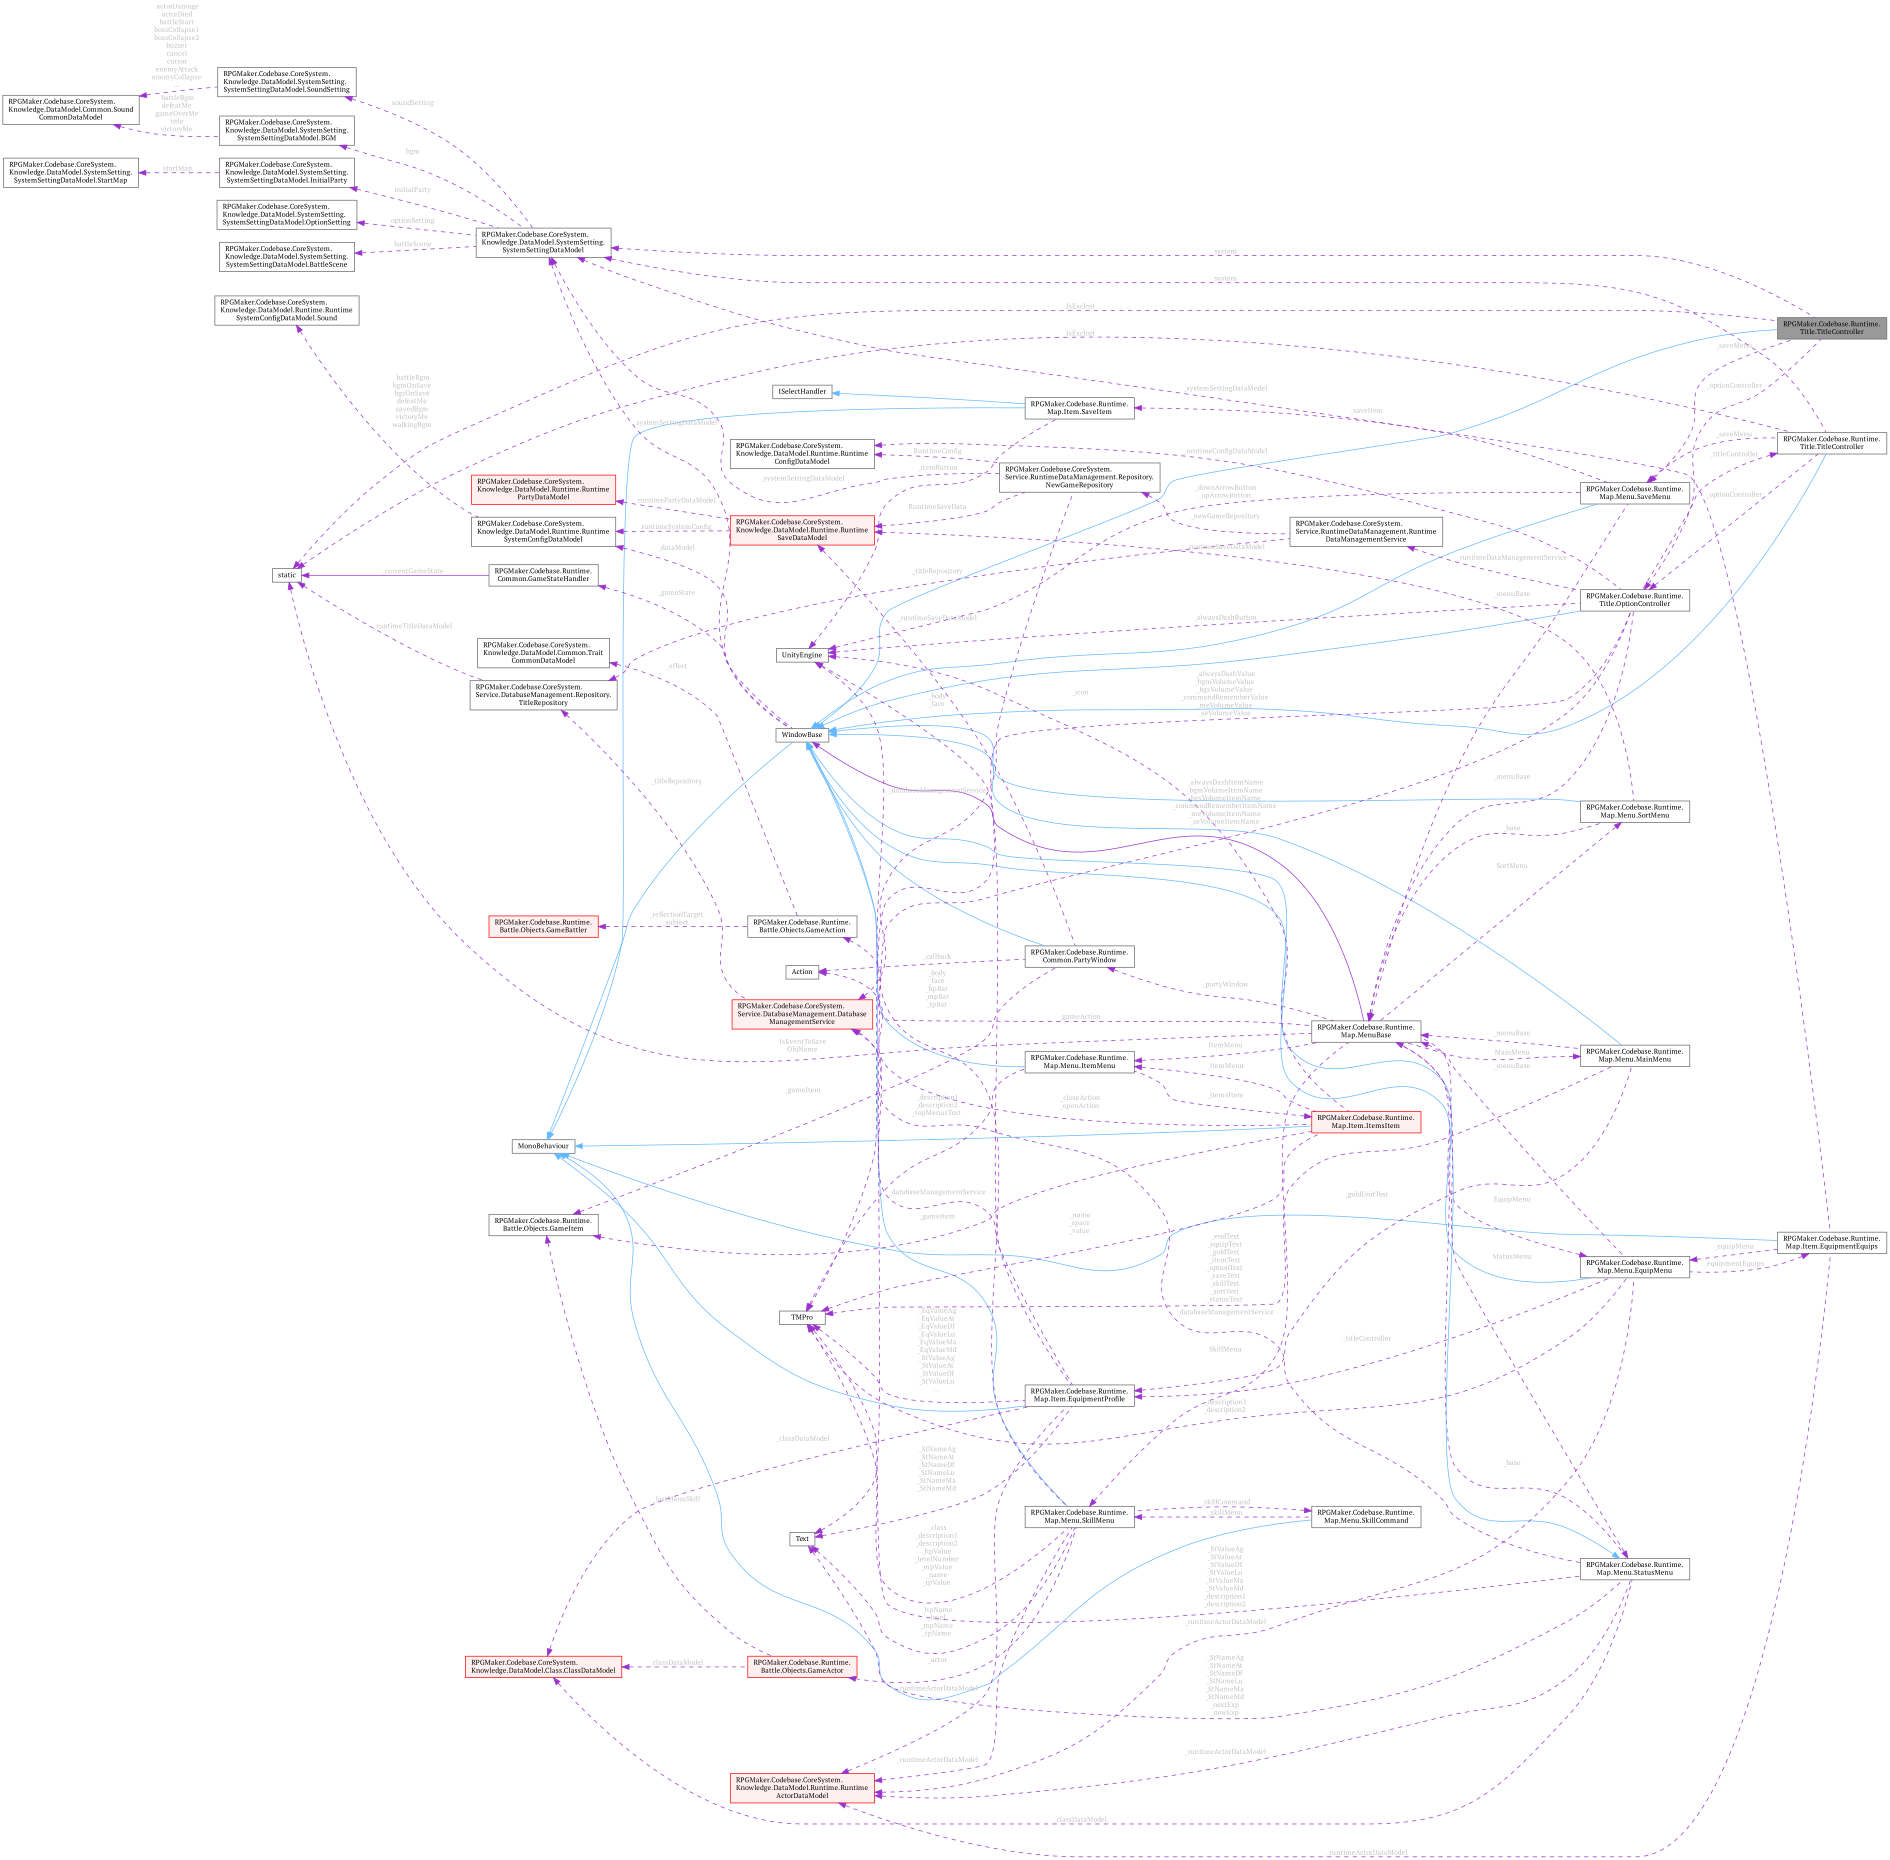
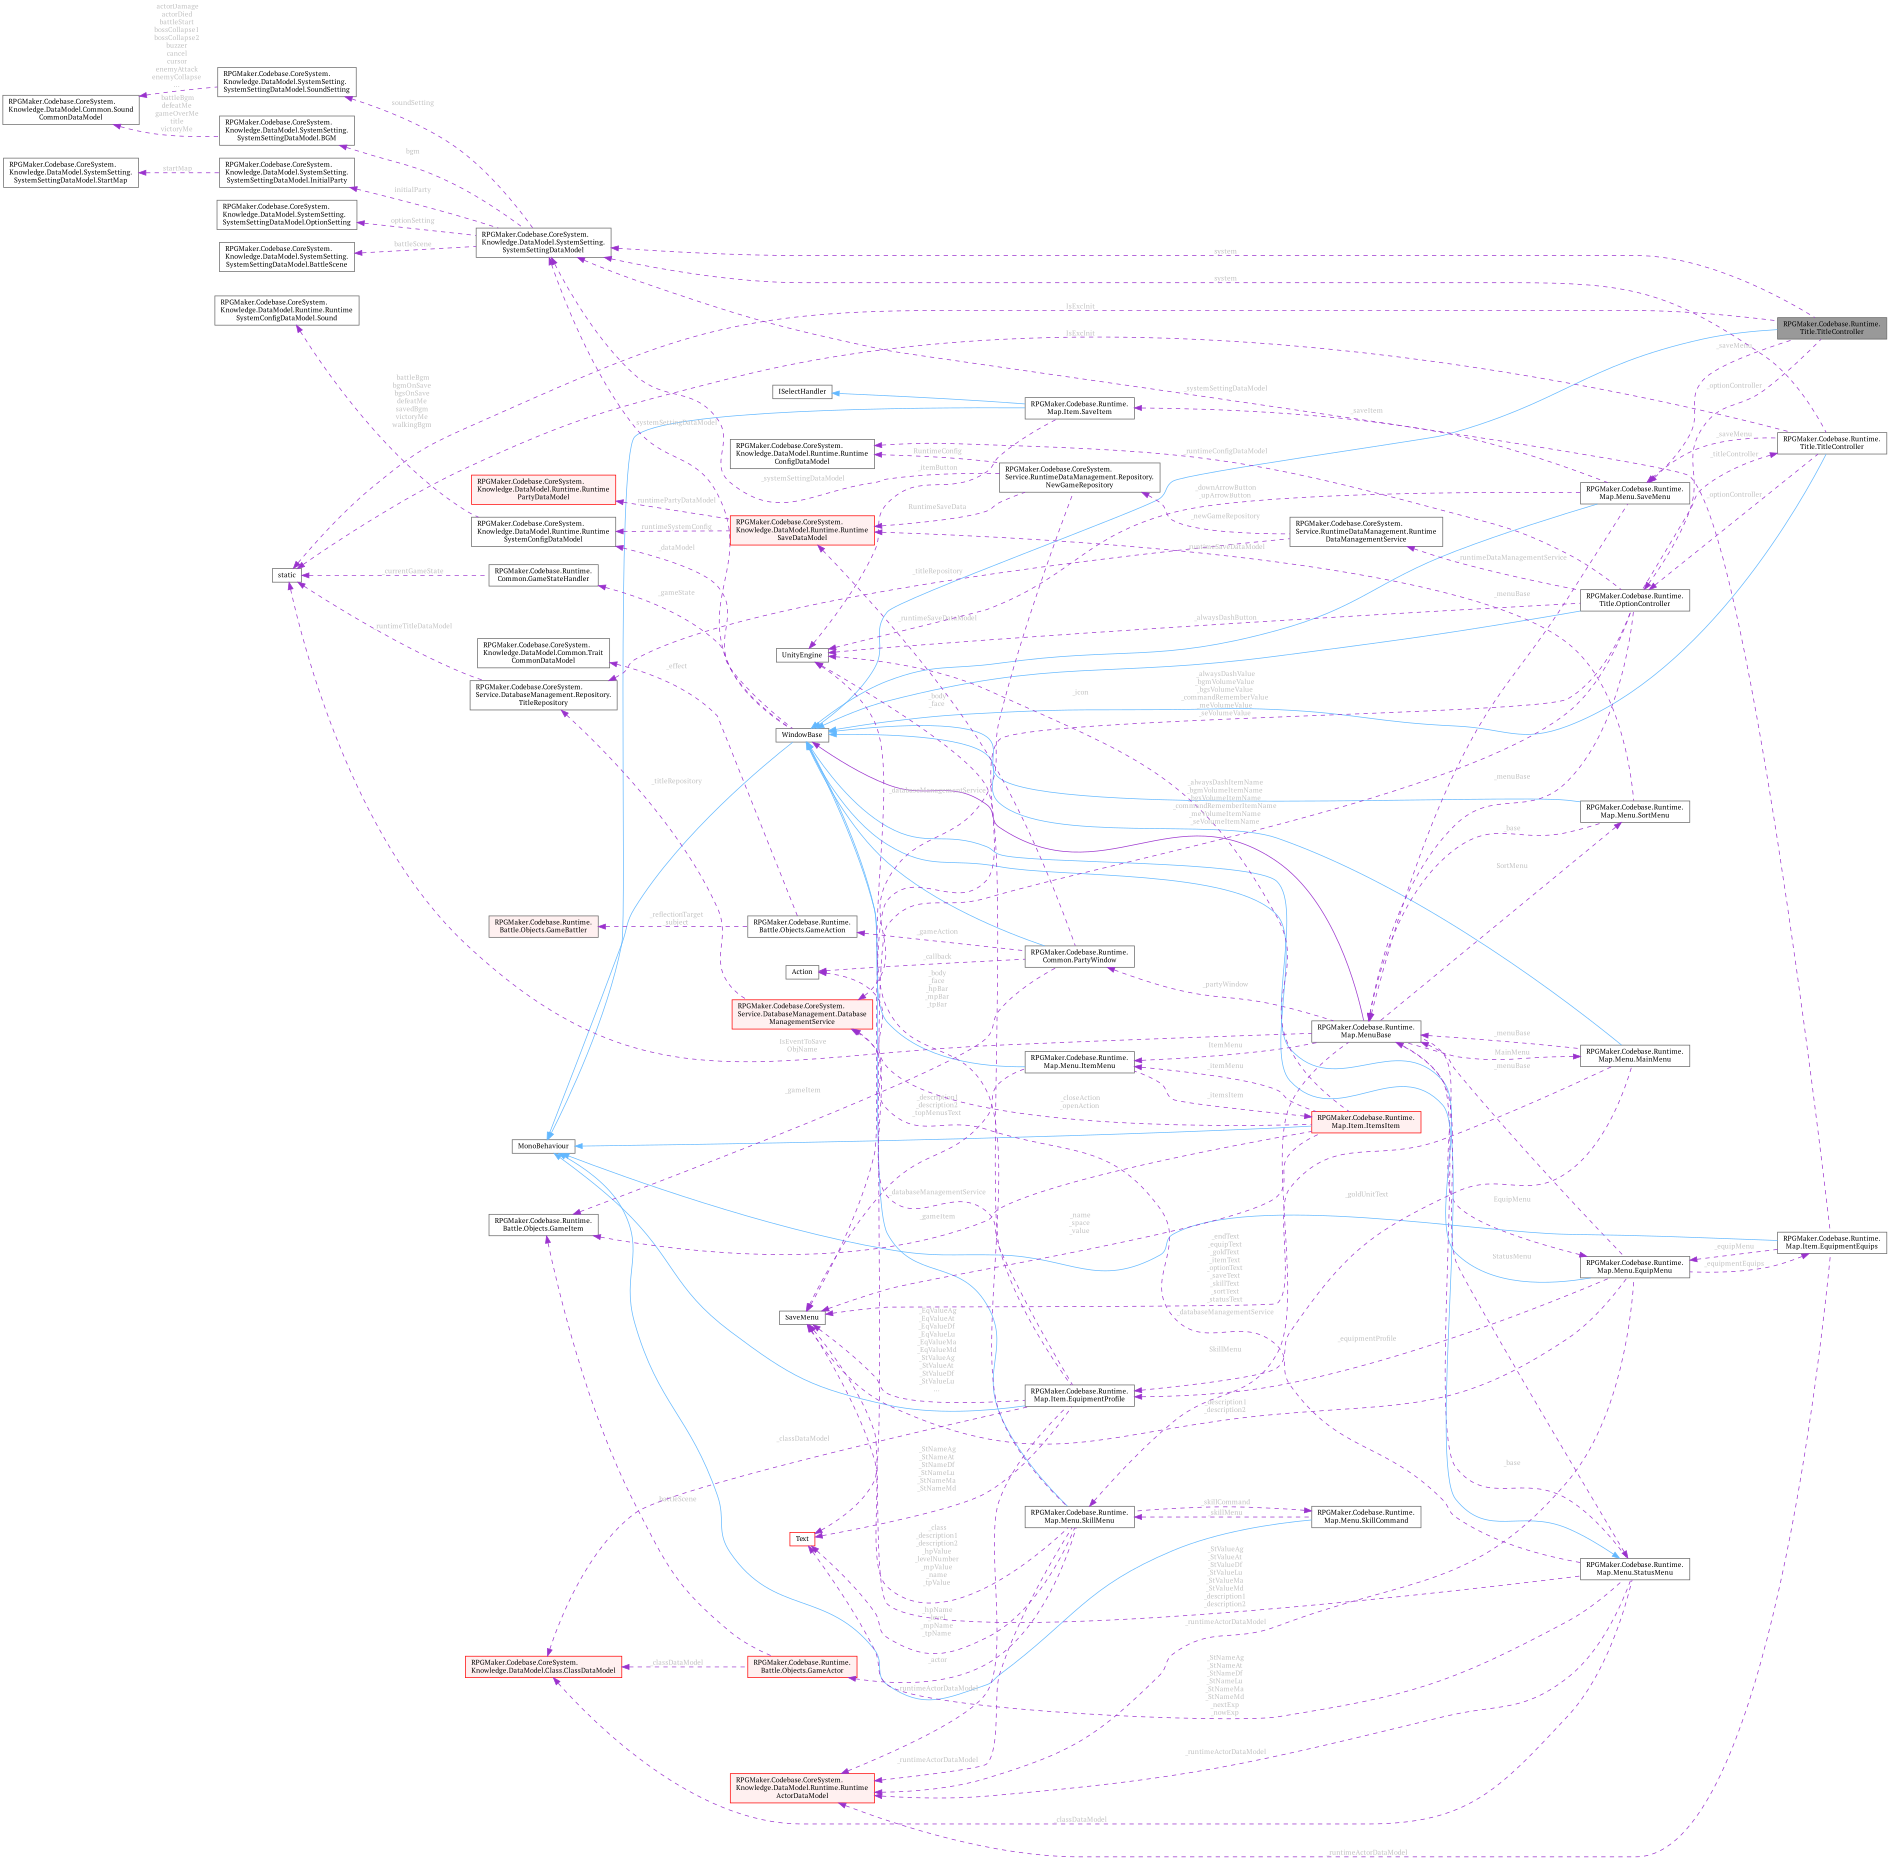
(399, 575) -> (399, 575)
(544, 927) -> (544, 927)
(1051, 1021) -> (945, 942)
(802, 1318) -> (802, 1318)
(1366, 1339) -> (1366, 1339)
(676, 1500) -> (676, 1500)
(802, 1539) -> (802, 1539)
